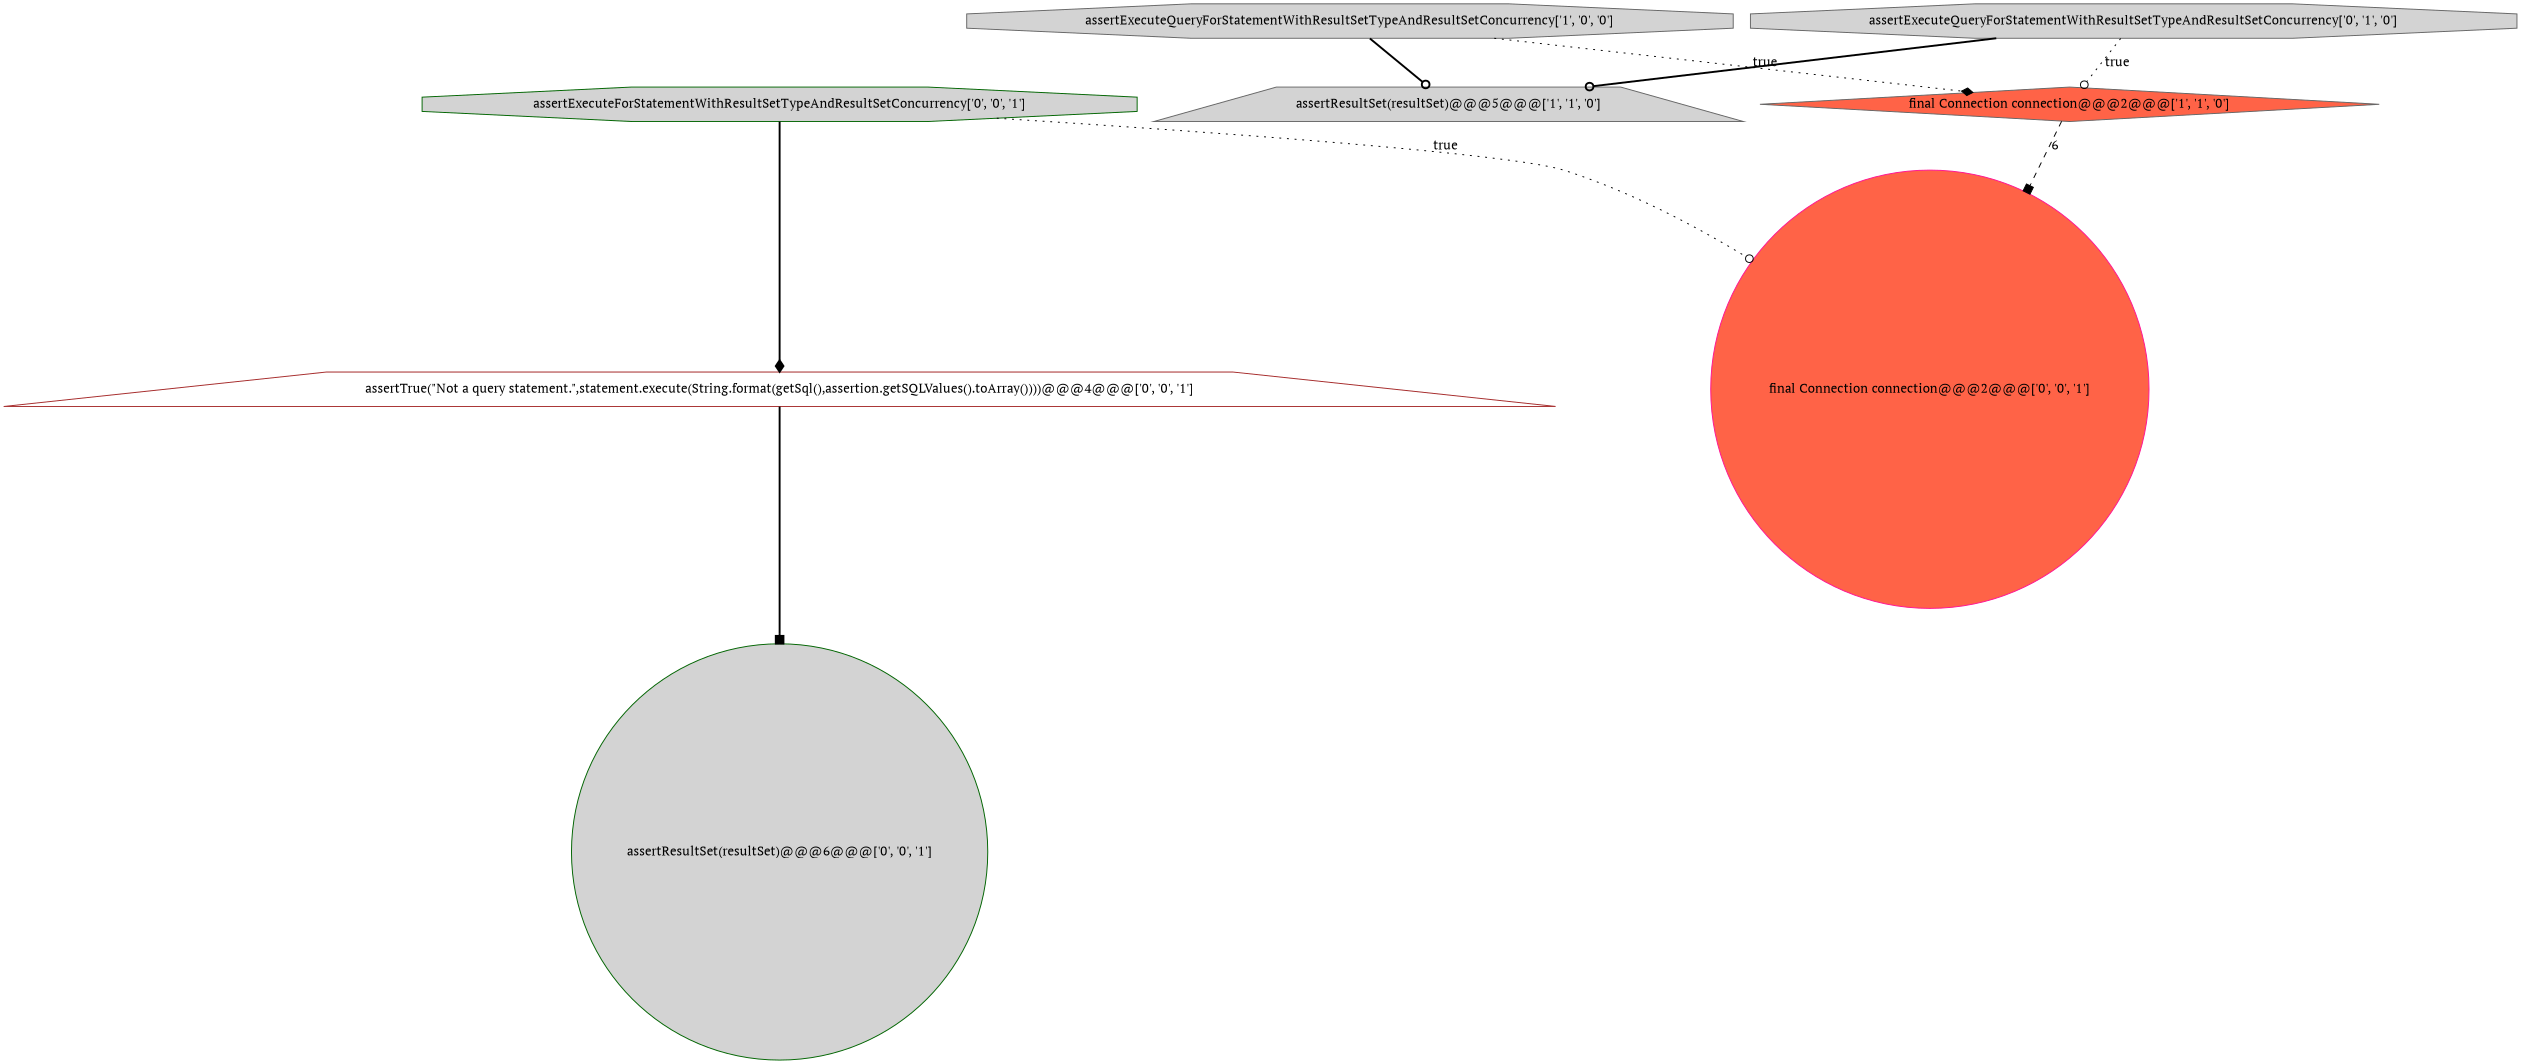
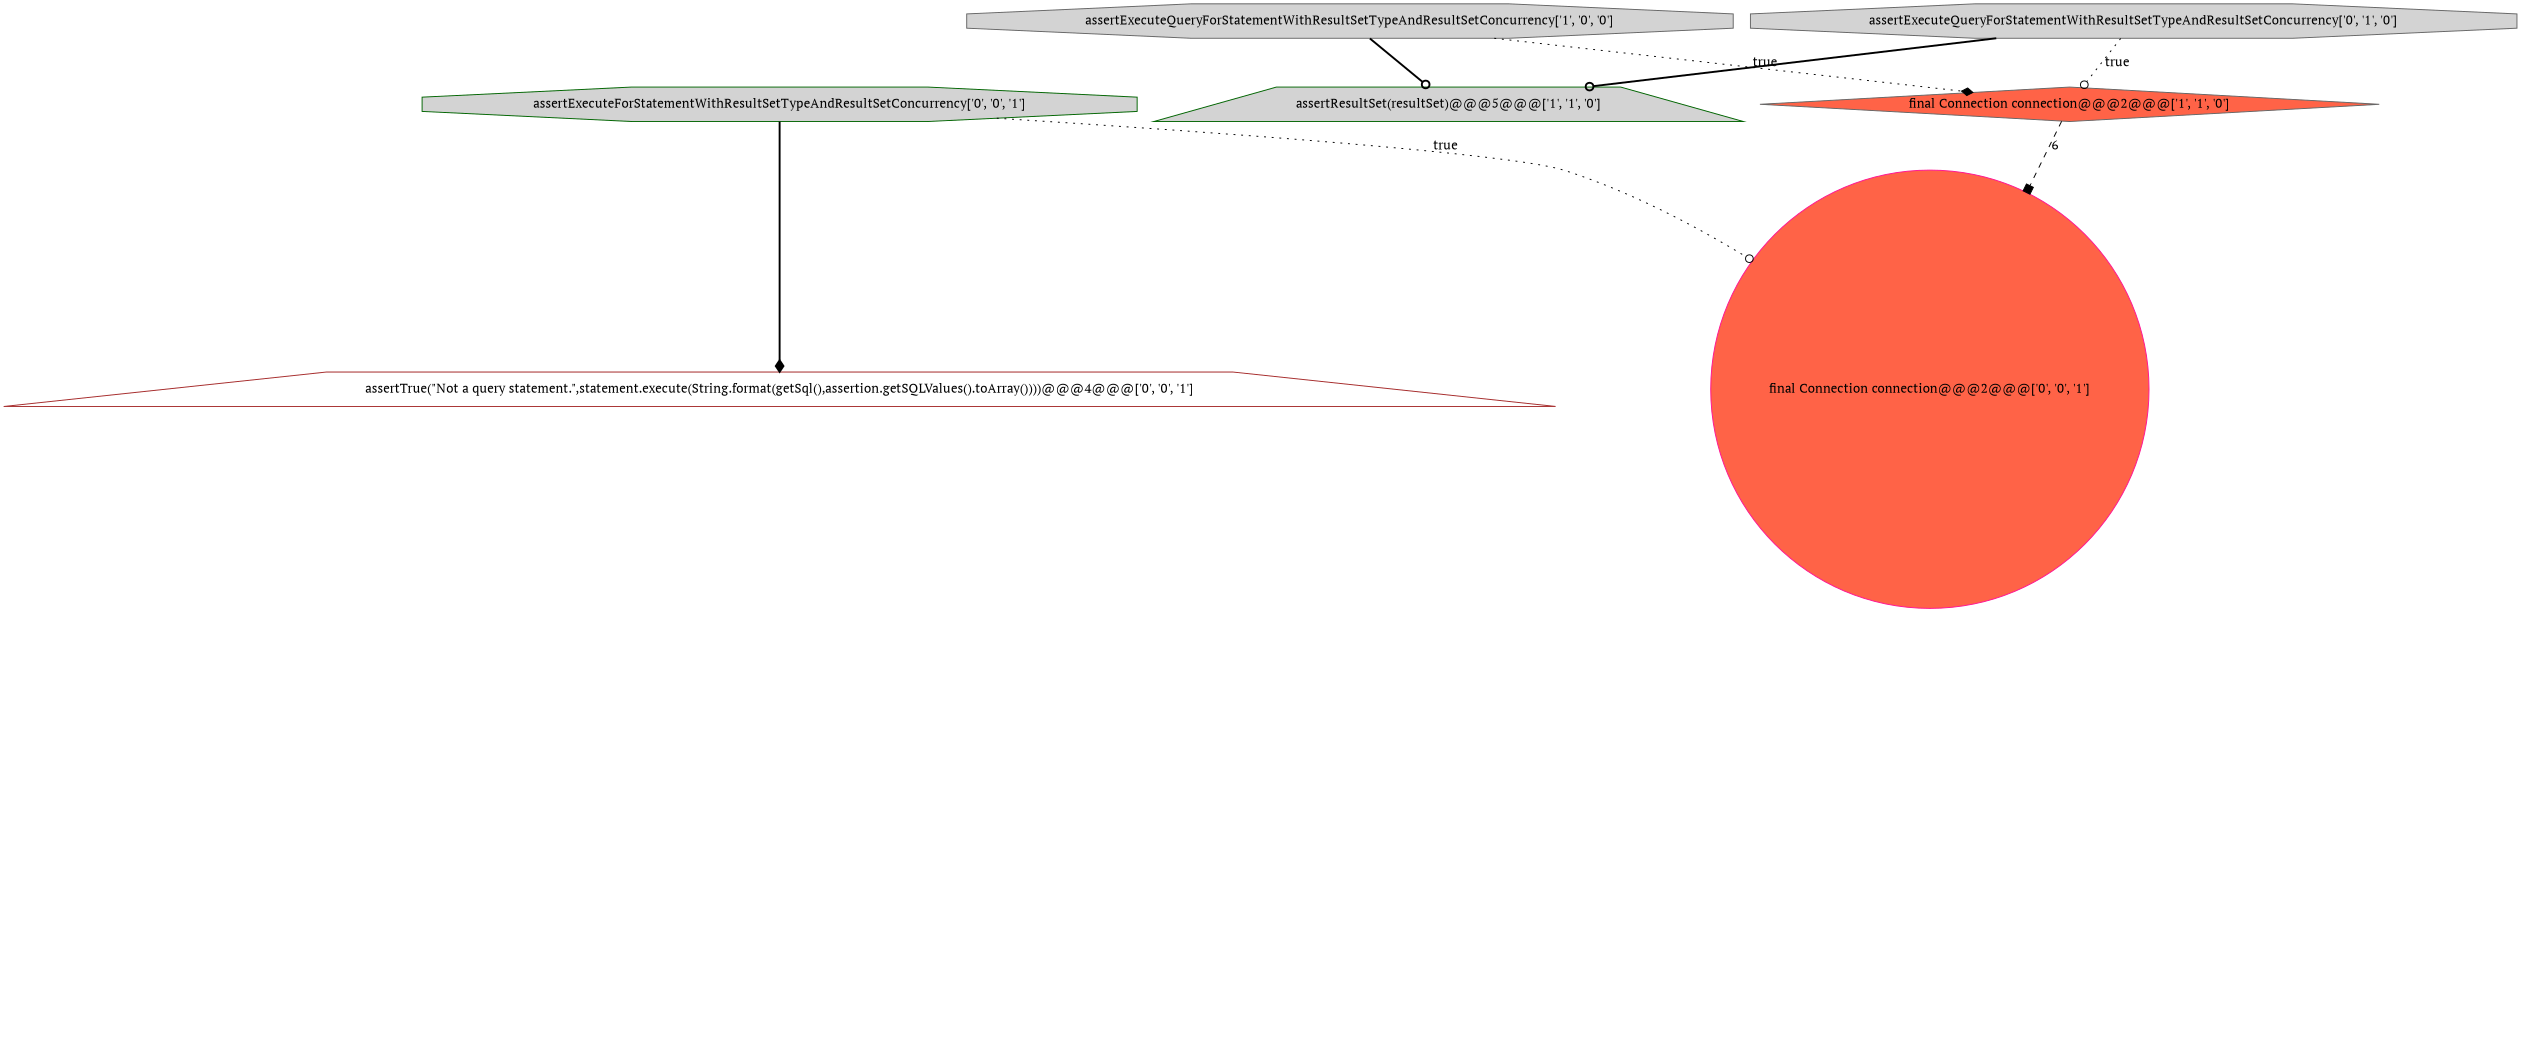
(1449, 104) -> (1449, 104)
(780, 852) -> none
